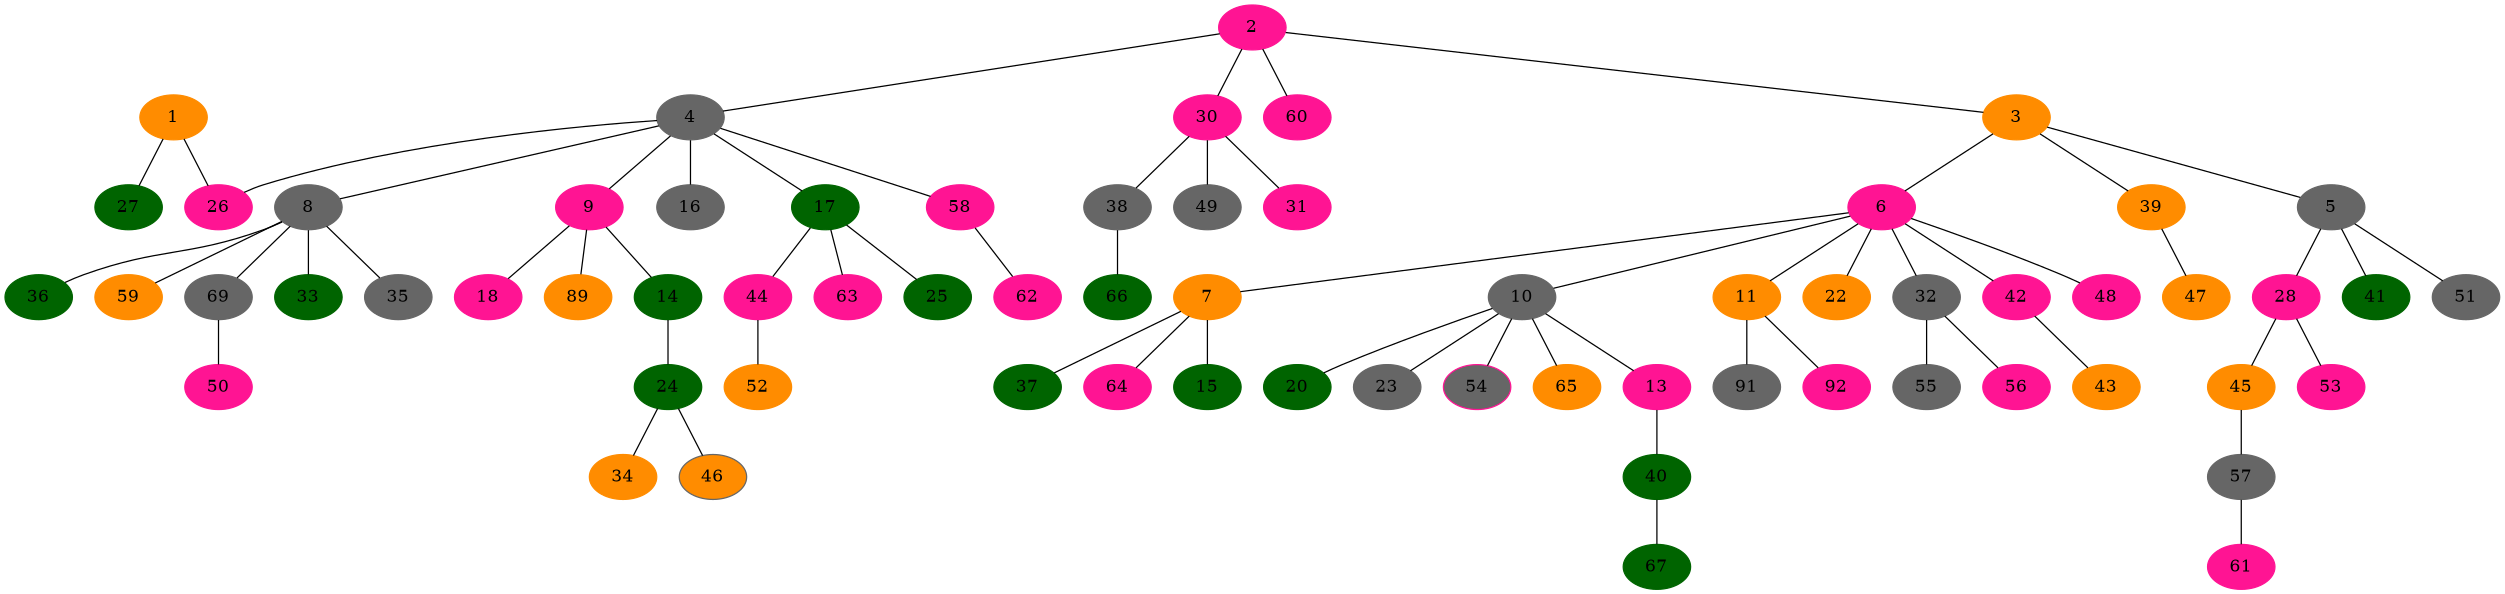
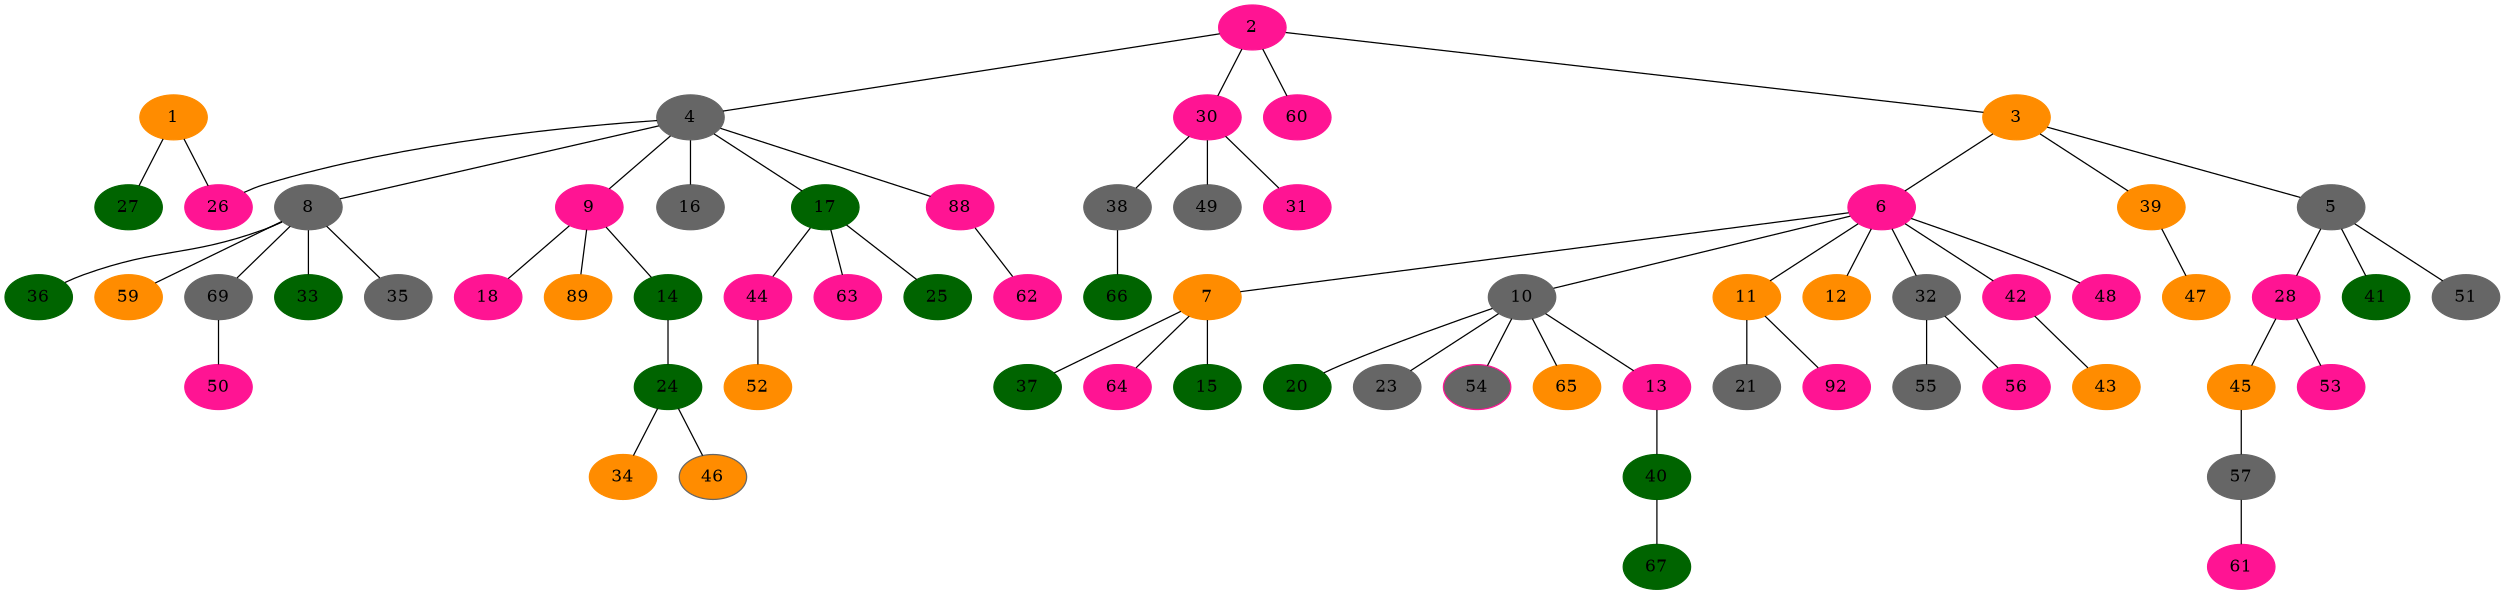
(960, 207) -> (960, 207)
(1837, 297) -> (1837, 297)
(1747, 387) -> (1747, 387)
